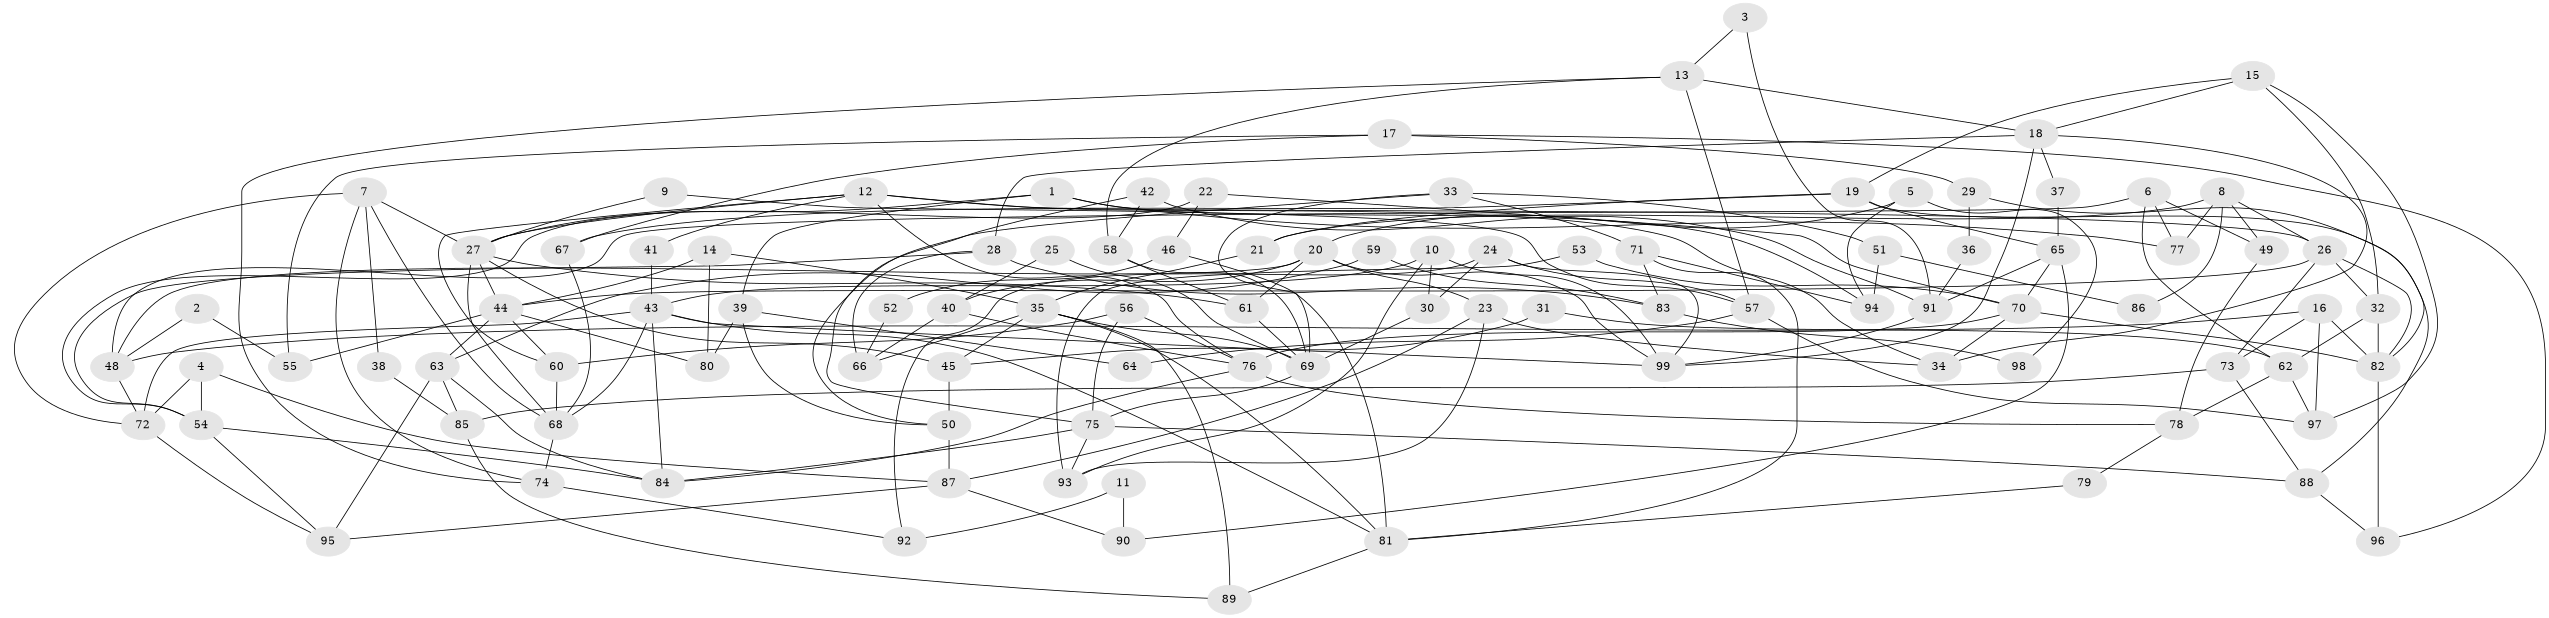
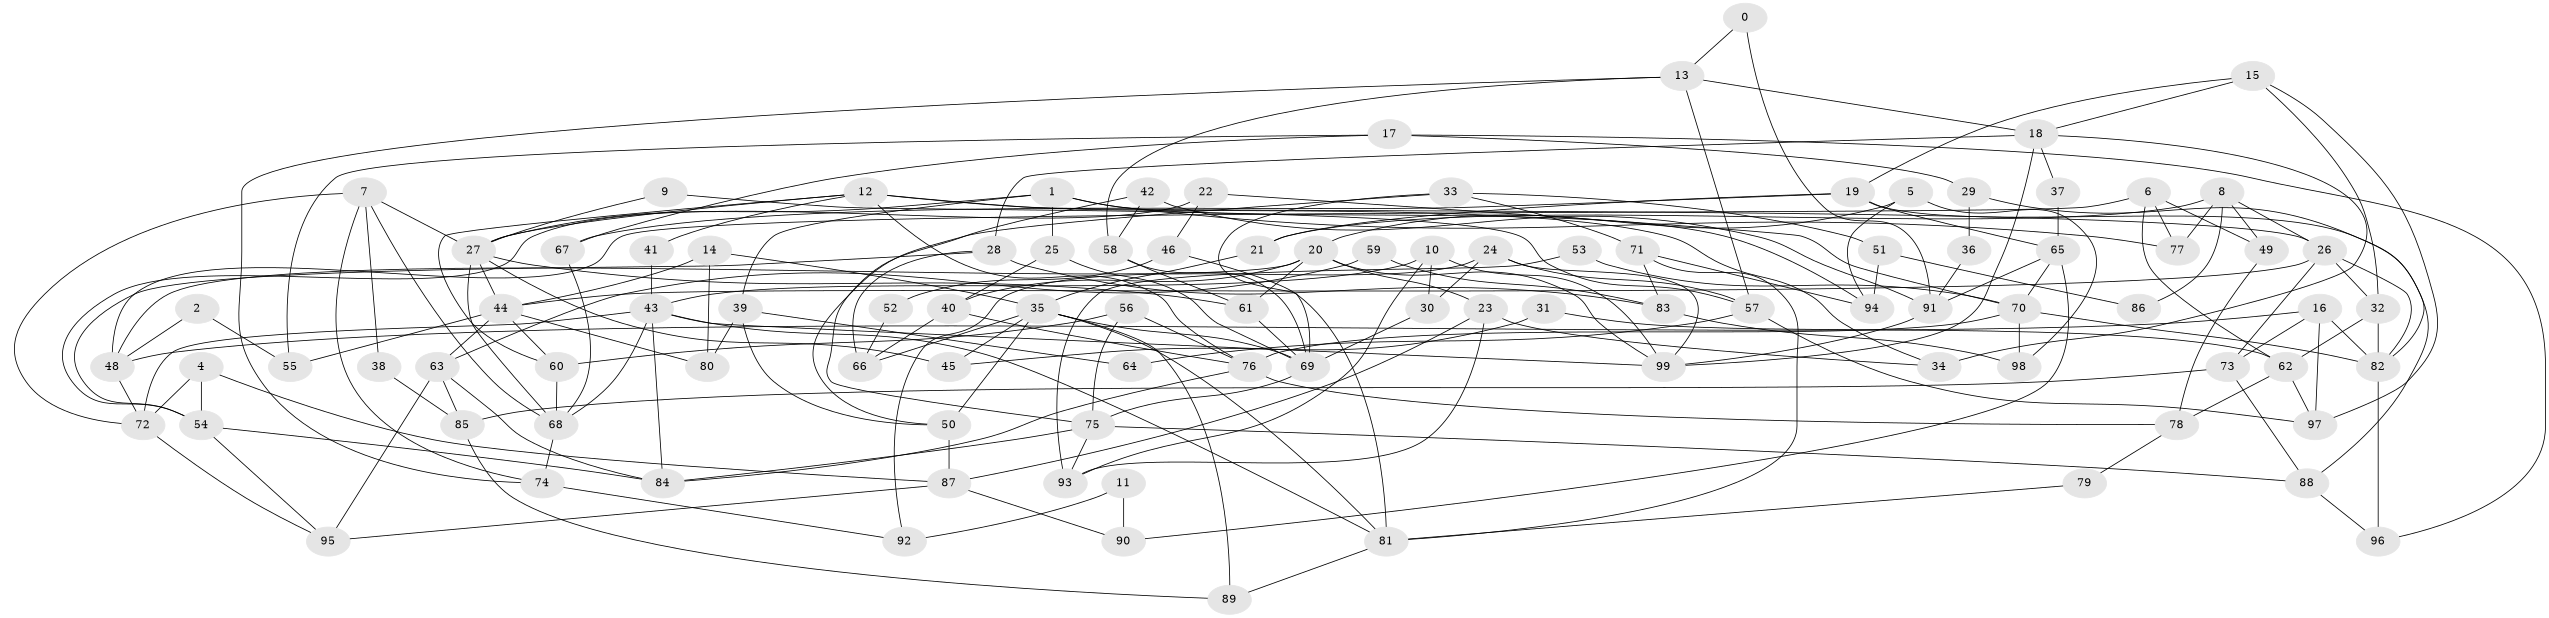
(1745, 18) -> (1745, 18)
none -> (1053, 222)
(1979, 338) -> (2019, 338)
(949, 396) -> (994, 367)
